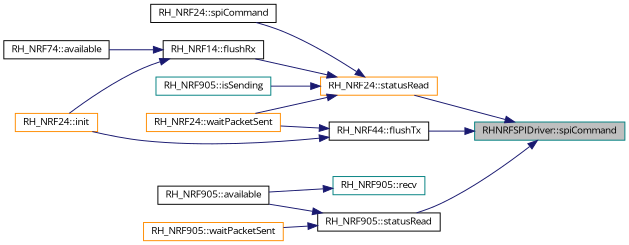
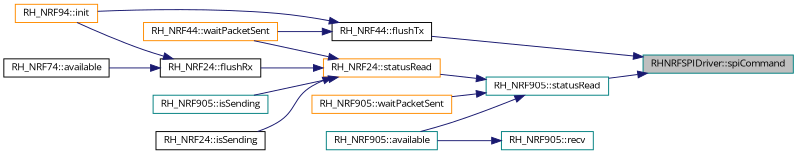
(213, 13) -> (211, 141)
(213, 50) -> (211, 68)
(460, 107) -> (458, 76)
(56, 122) -> (56, 13)
(213, 122) -> (211, 32)
(213, 195) -> (382, 141)
(379, 222) -> (547, 86)
